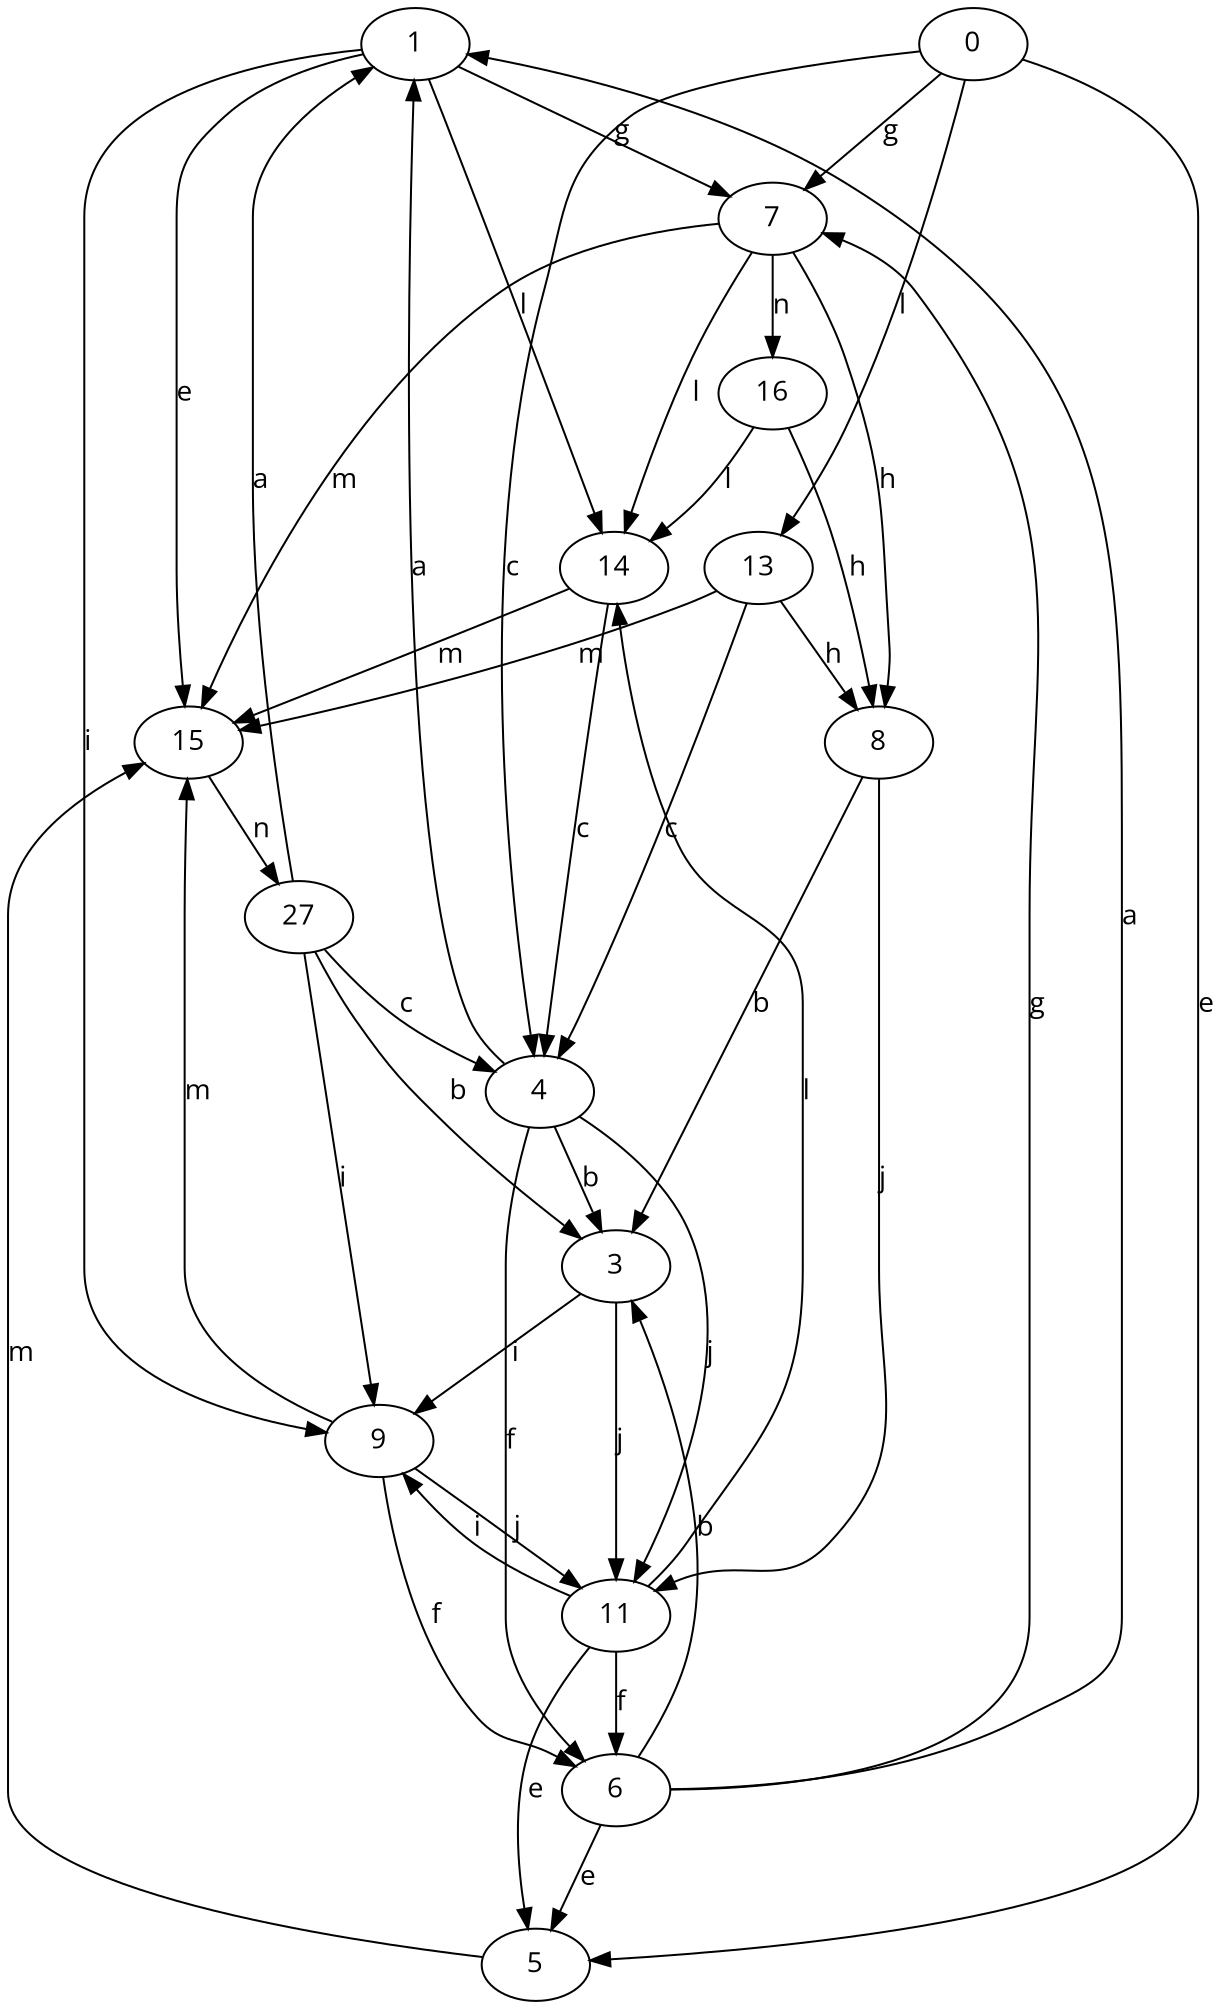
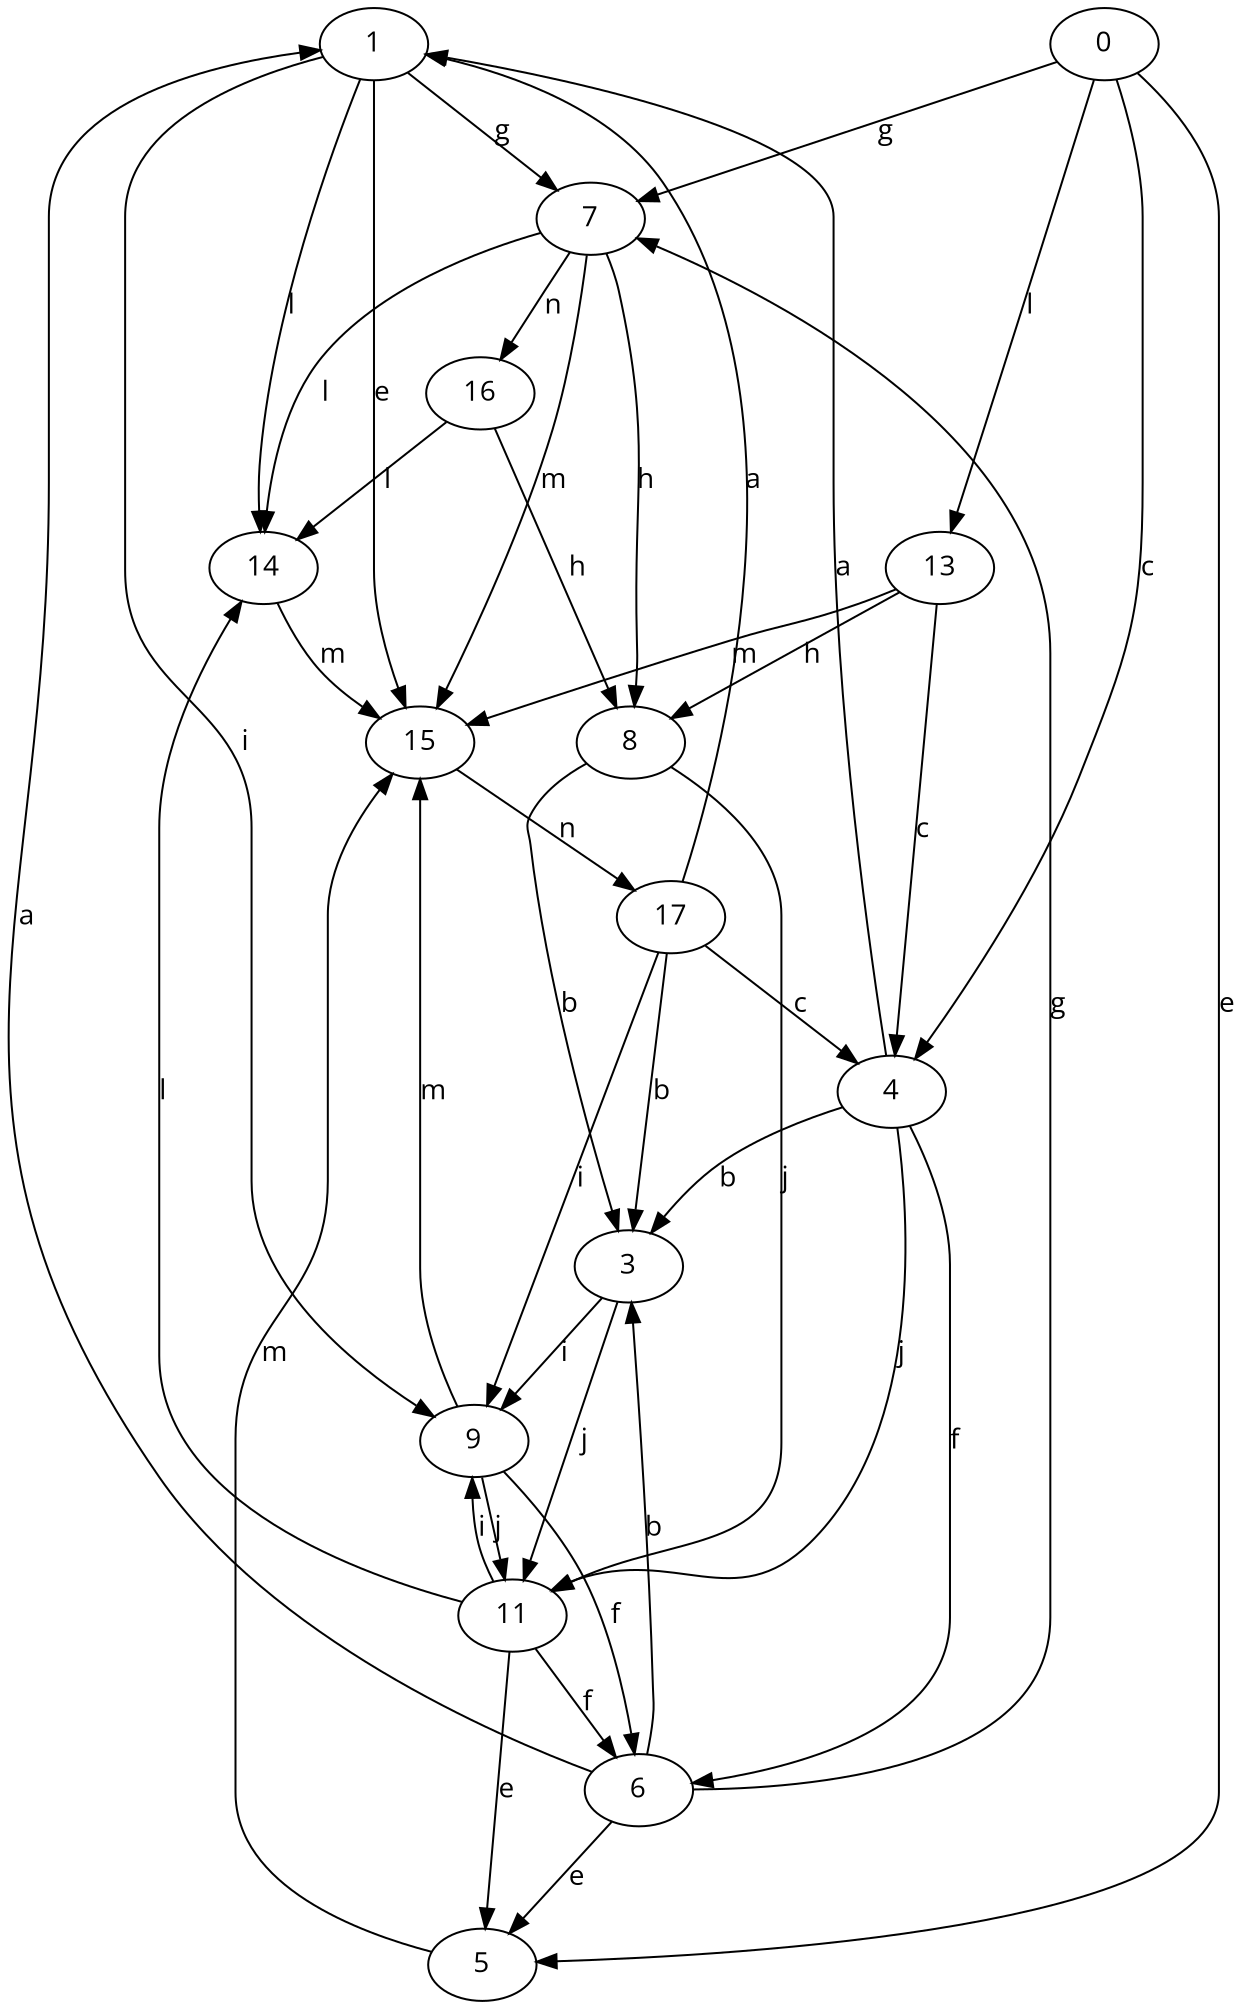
(576, 819) -> none
(299, 917) -> (671, 917)
